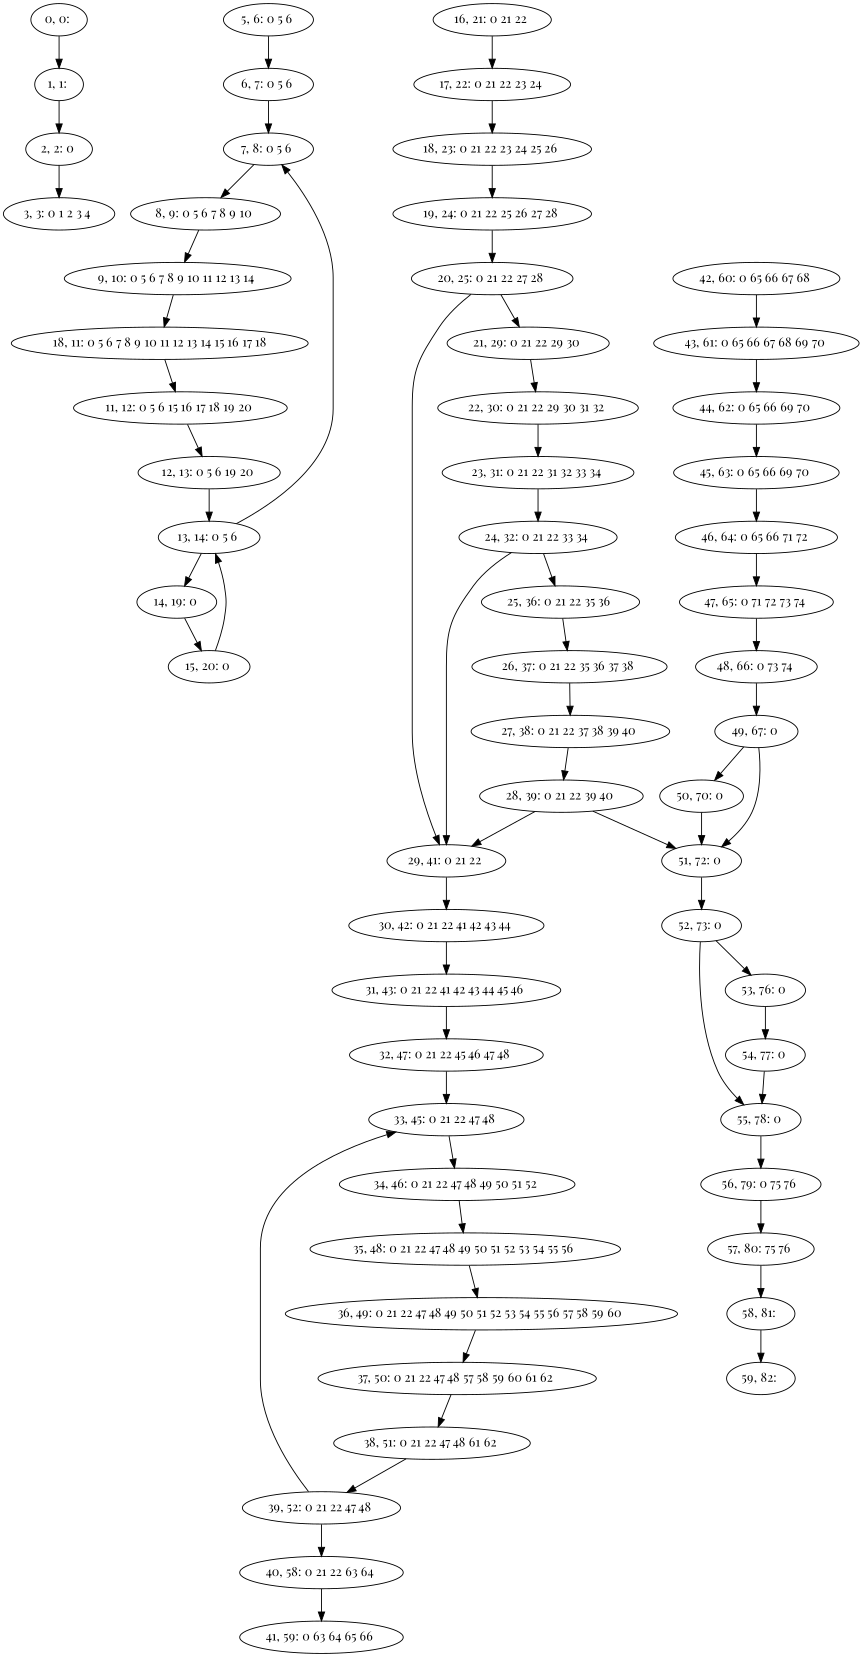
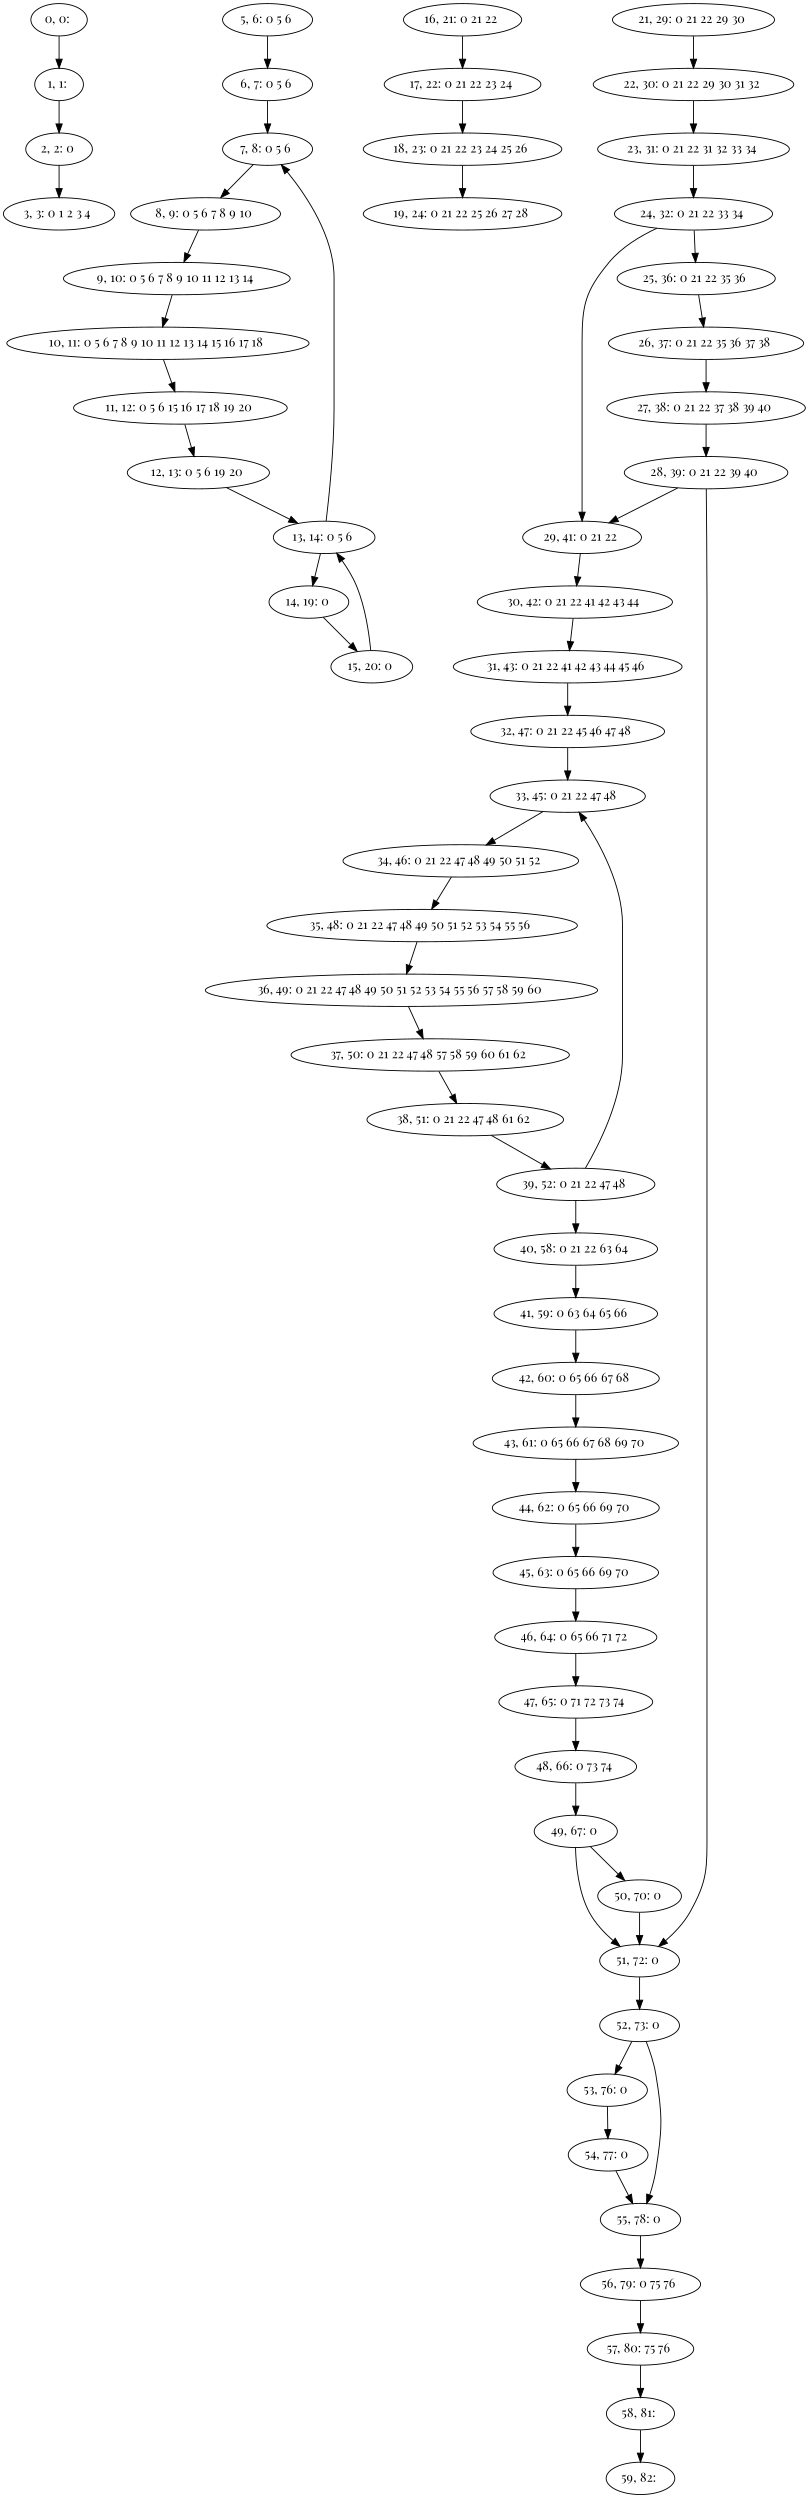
(492, 279) -> none
(160, 343) -> (158, 343)
none -> (576, 1342)
